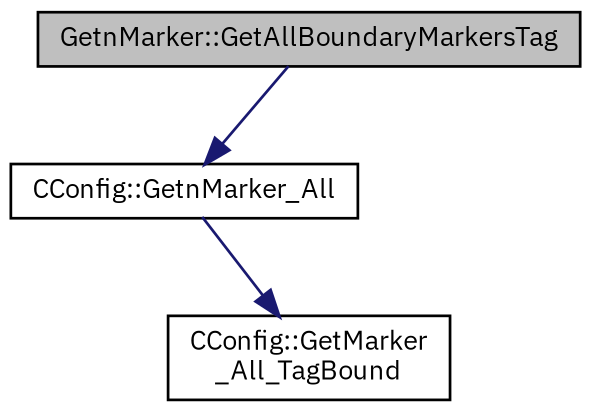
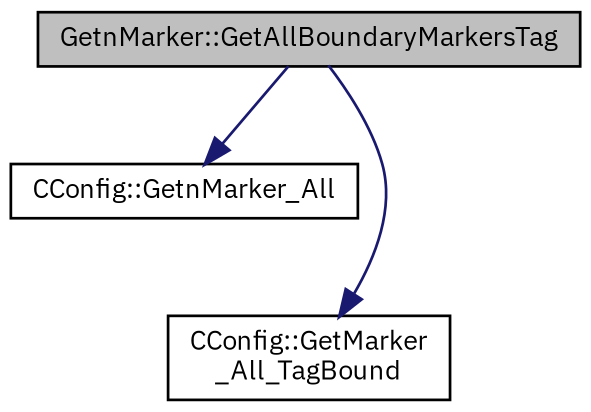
(233, 256) -> (384, 175)
